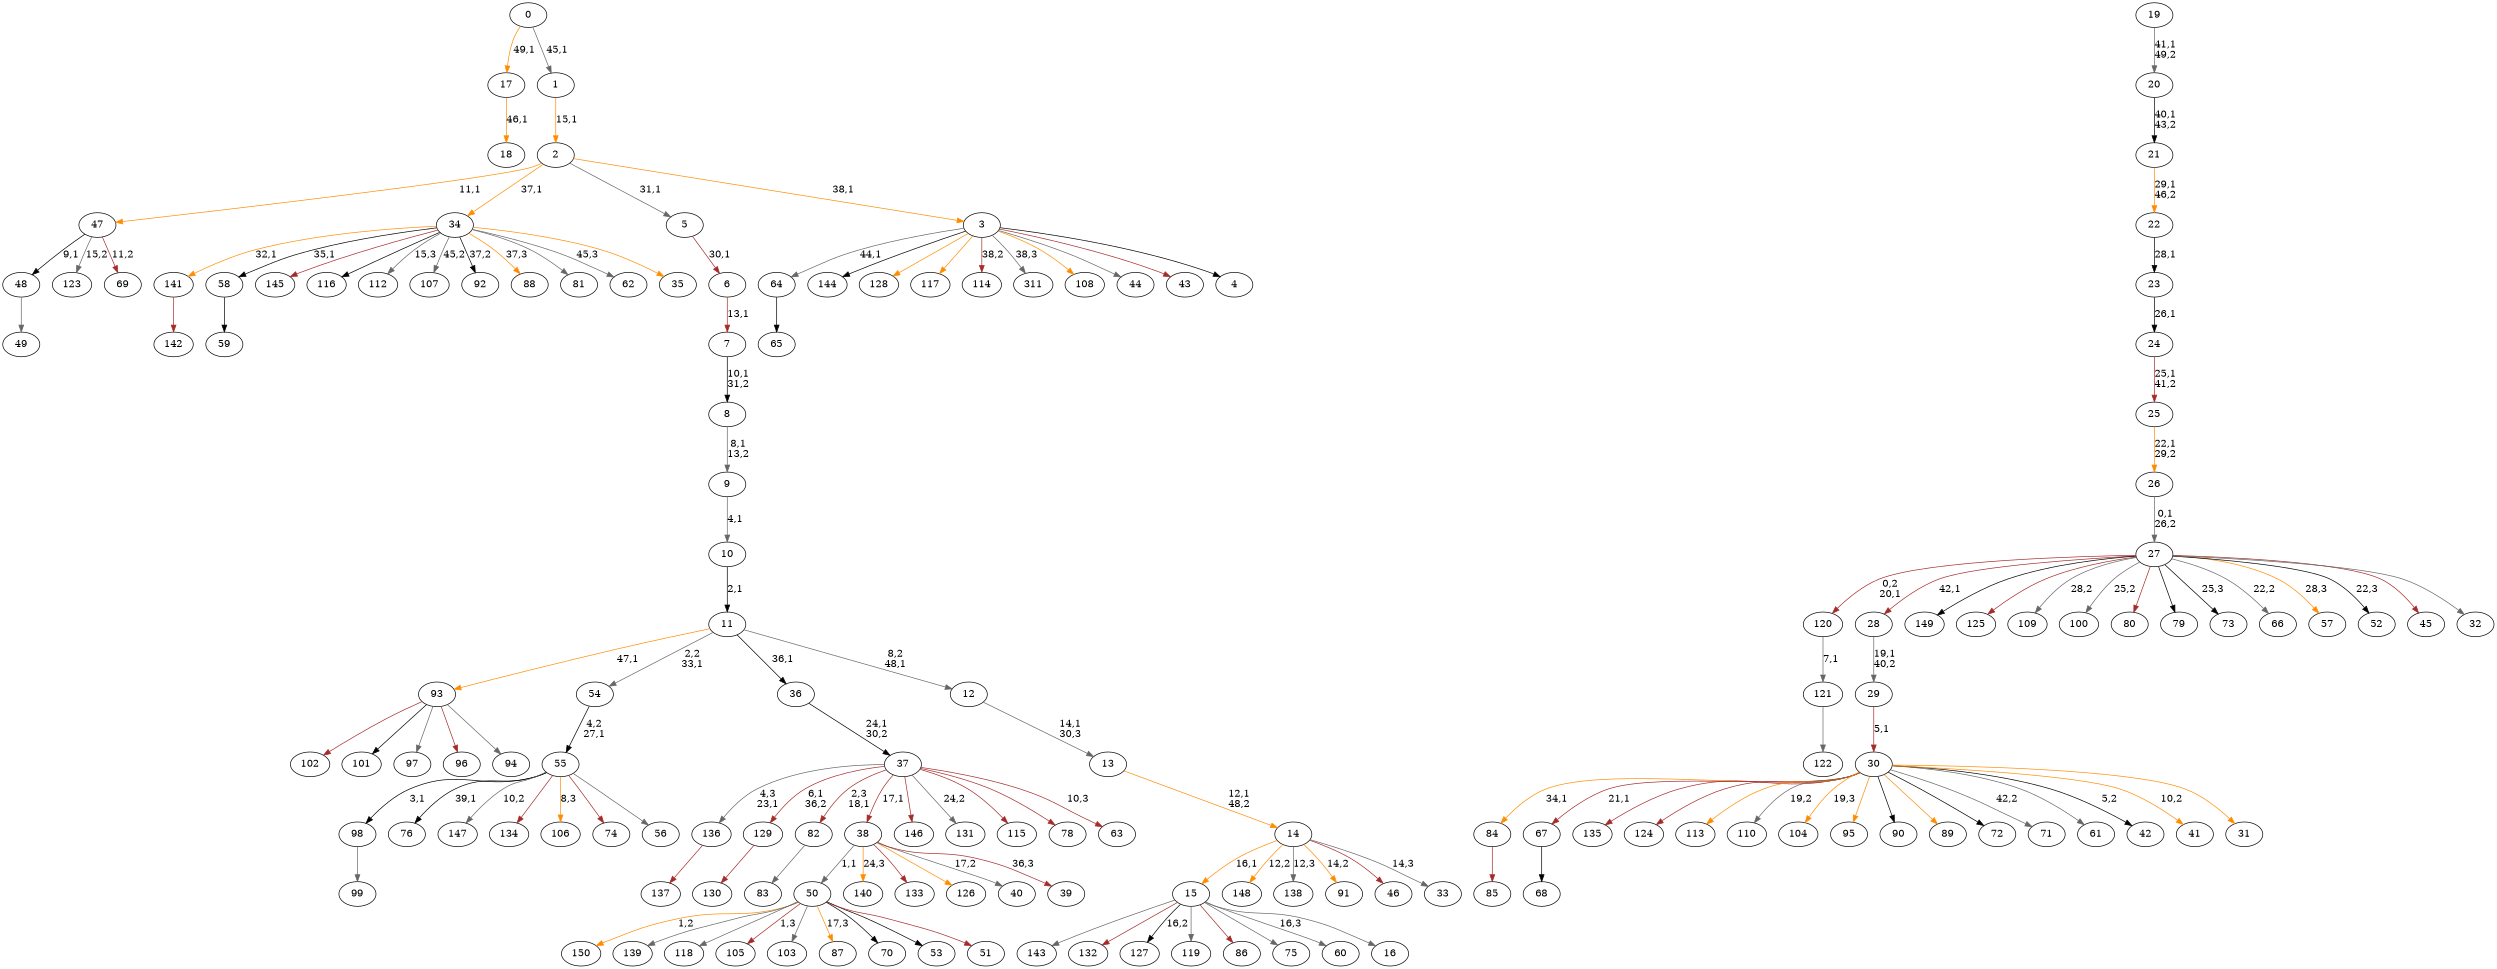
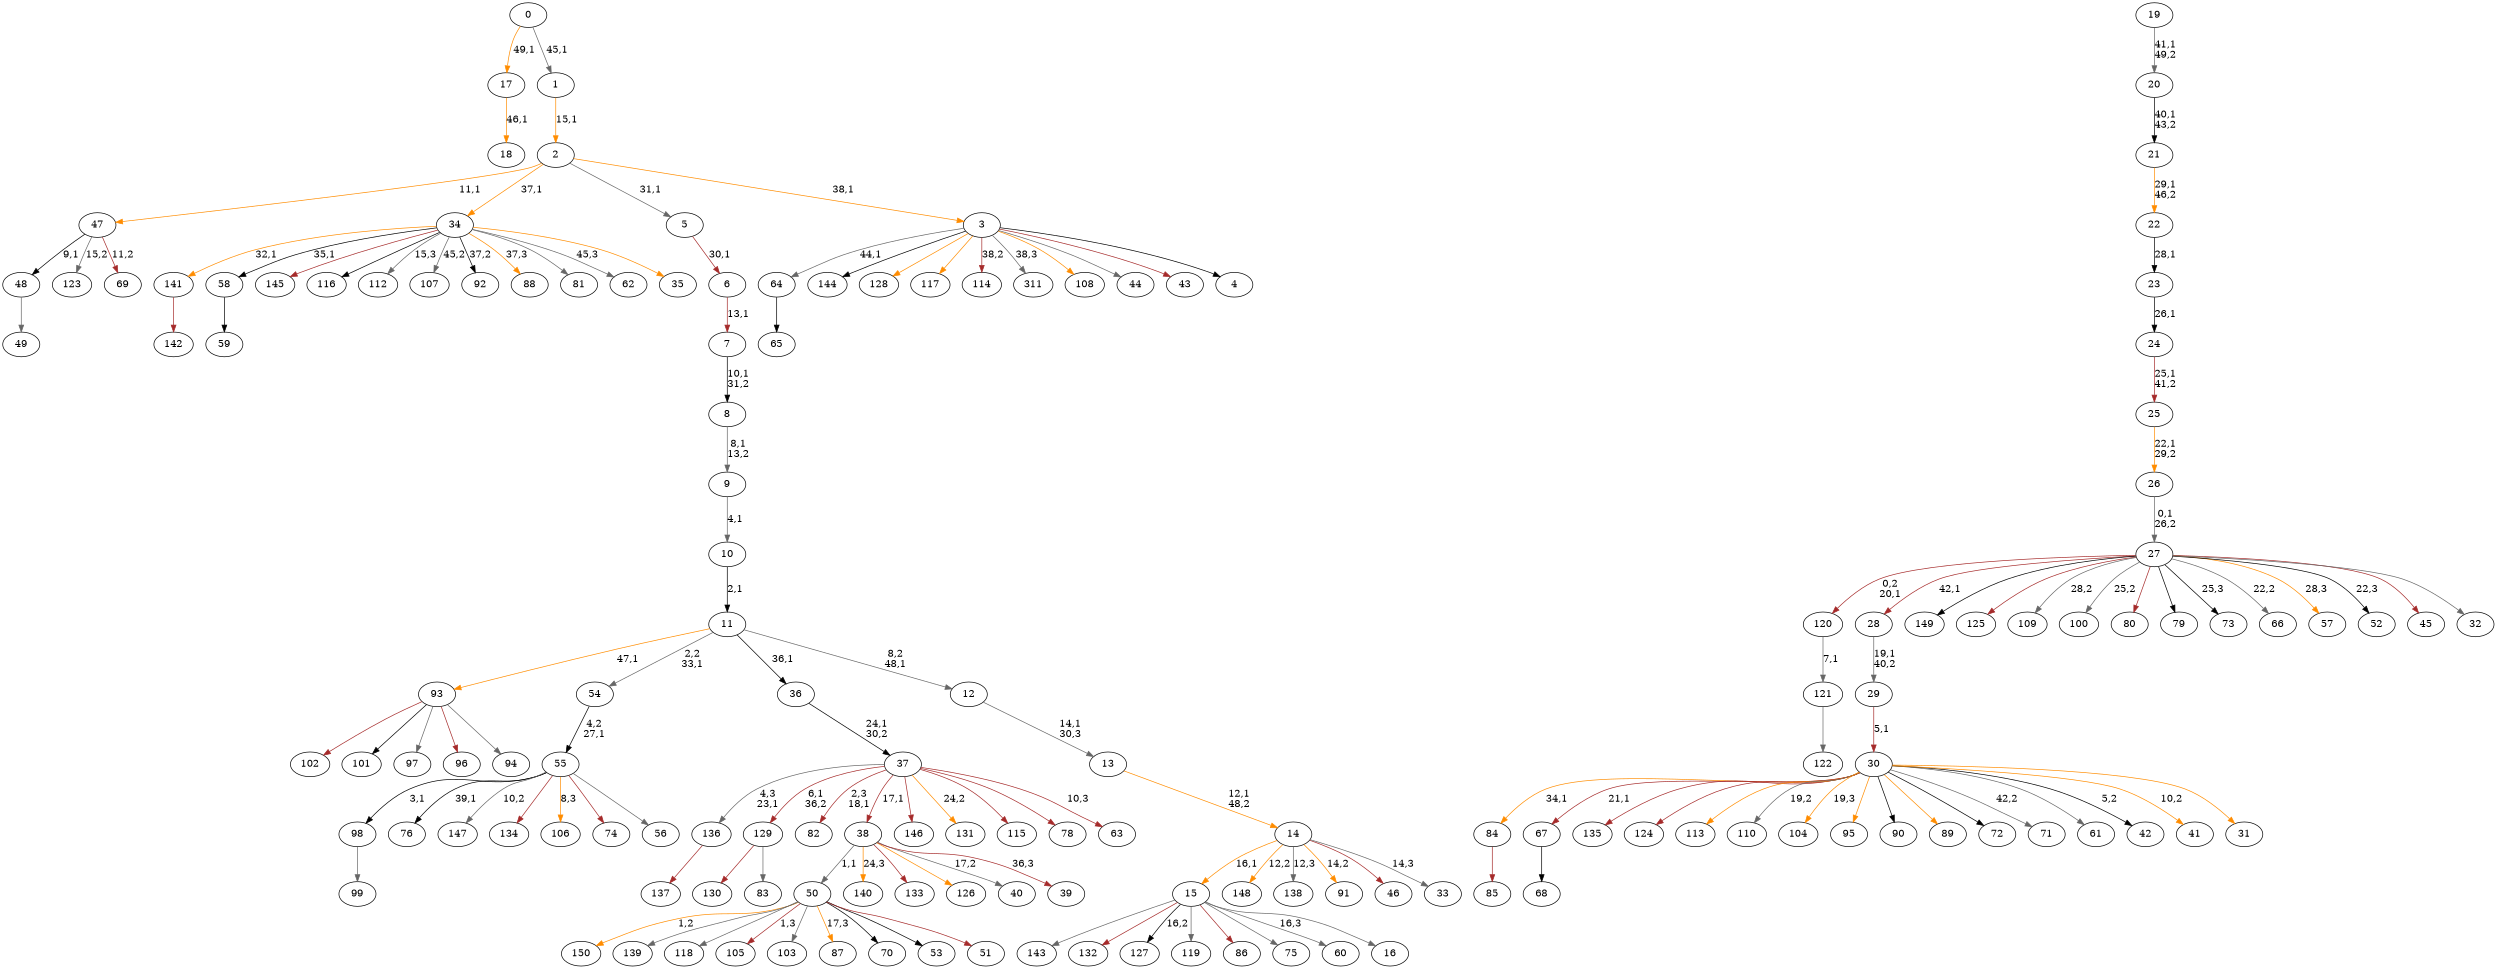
(932, 797) -> (932, 797)
(791, 862) -> (763, 861)
